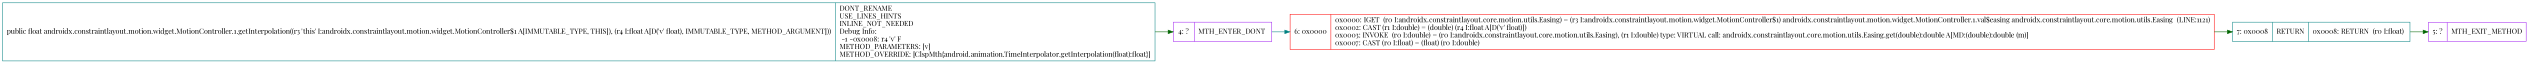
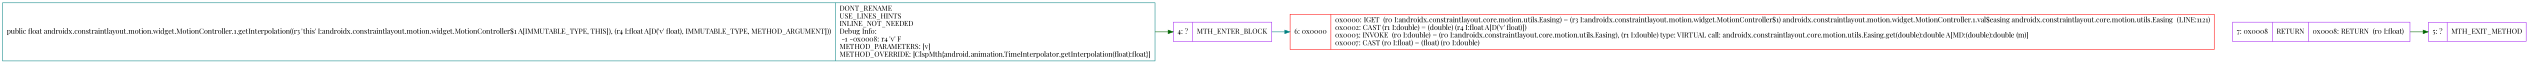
(1232, 32) -> (1232, 32)
(2221, 32) -> none
(2321, 32) -> (2321, 32)
